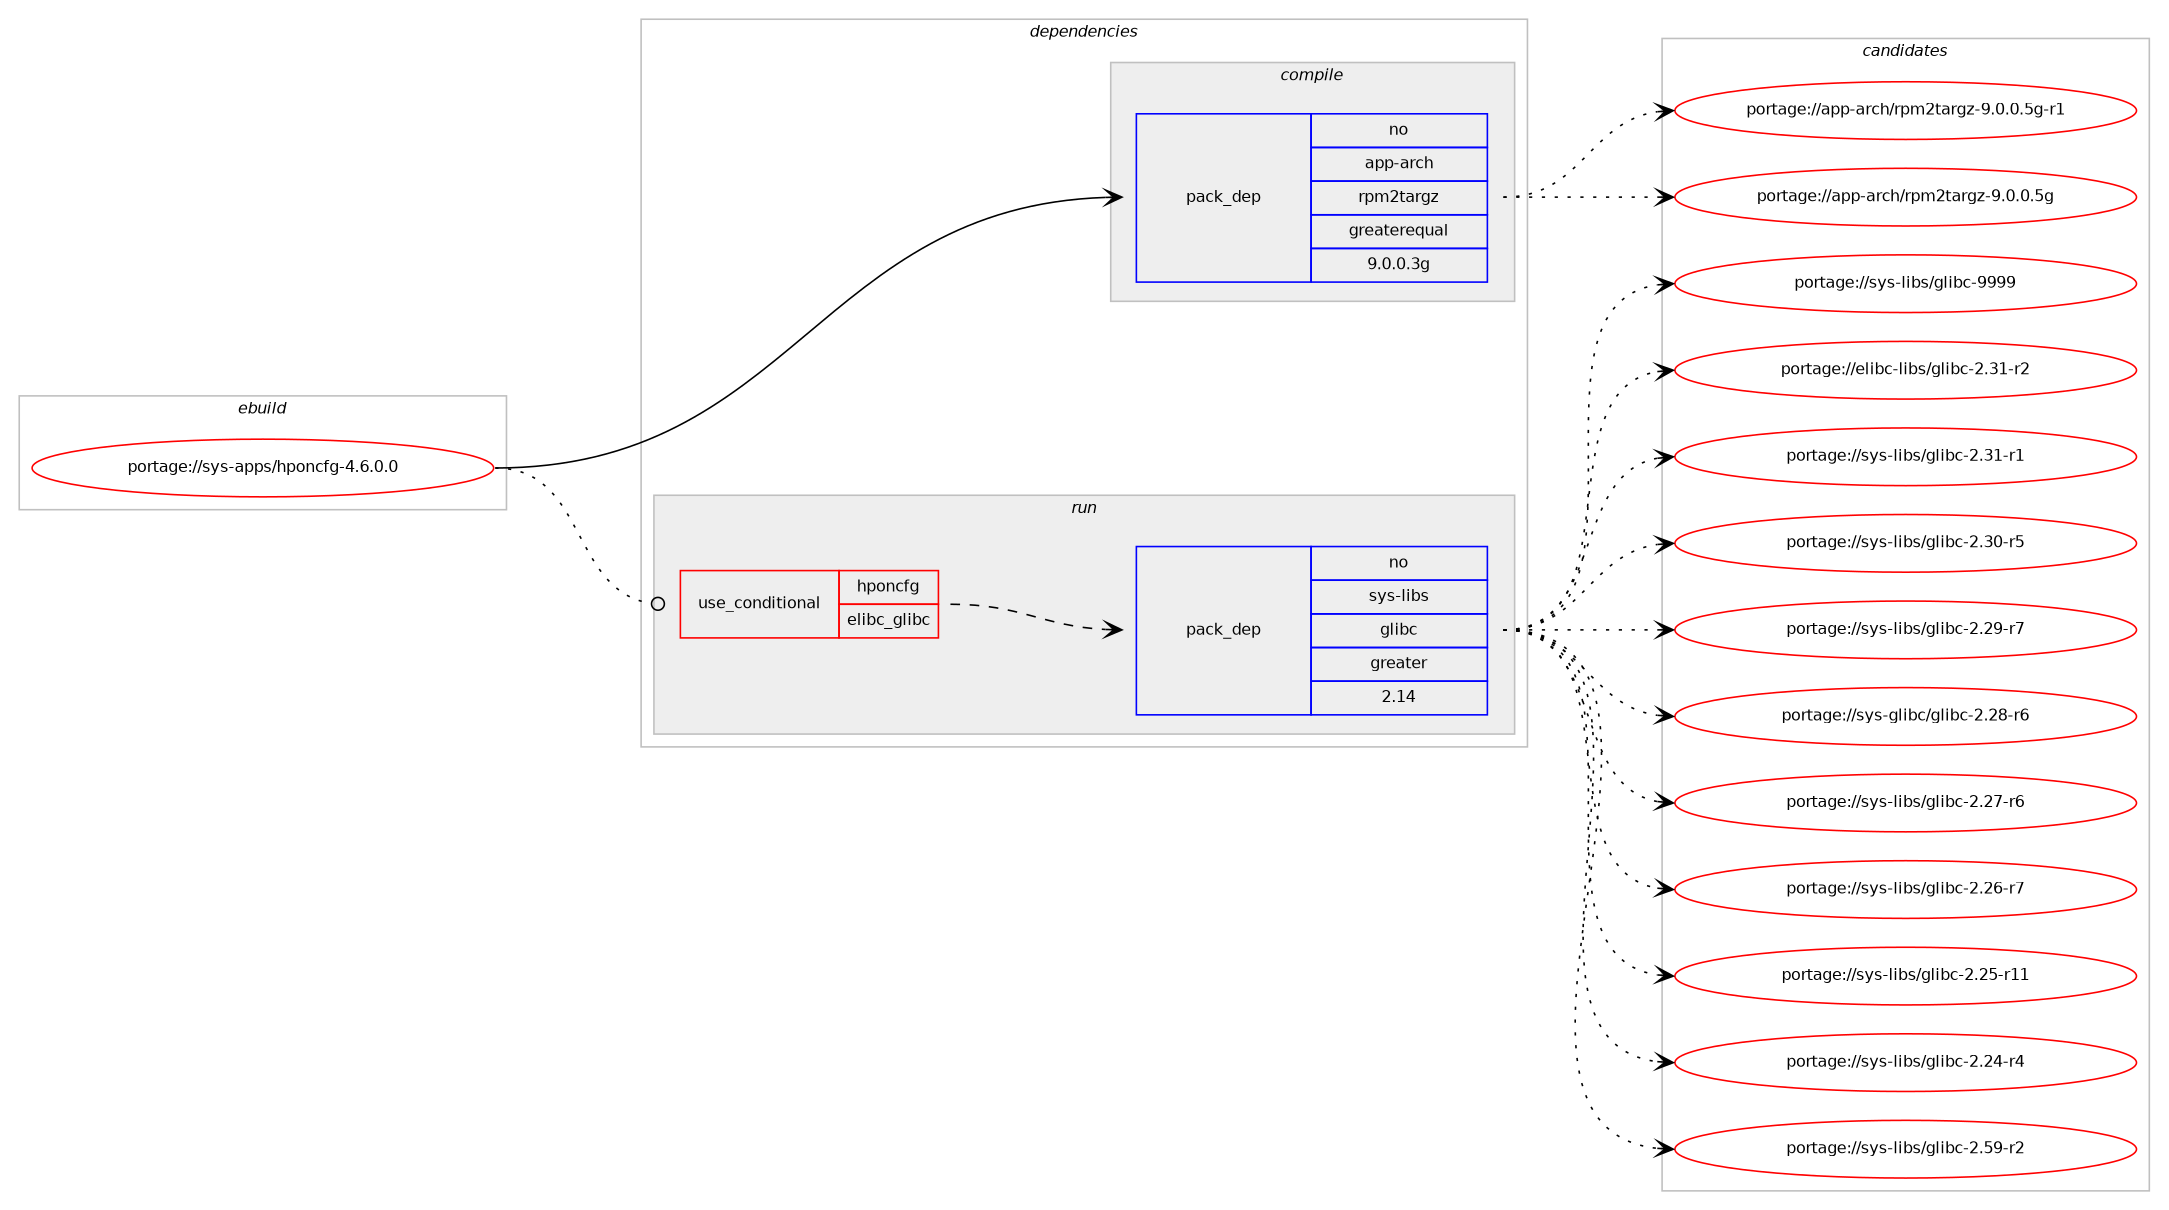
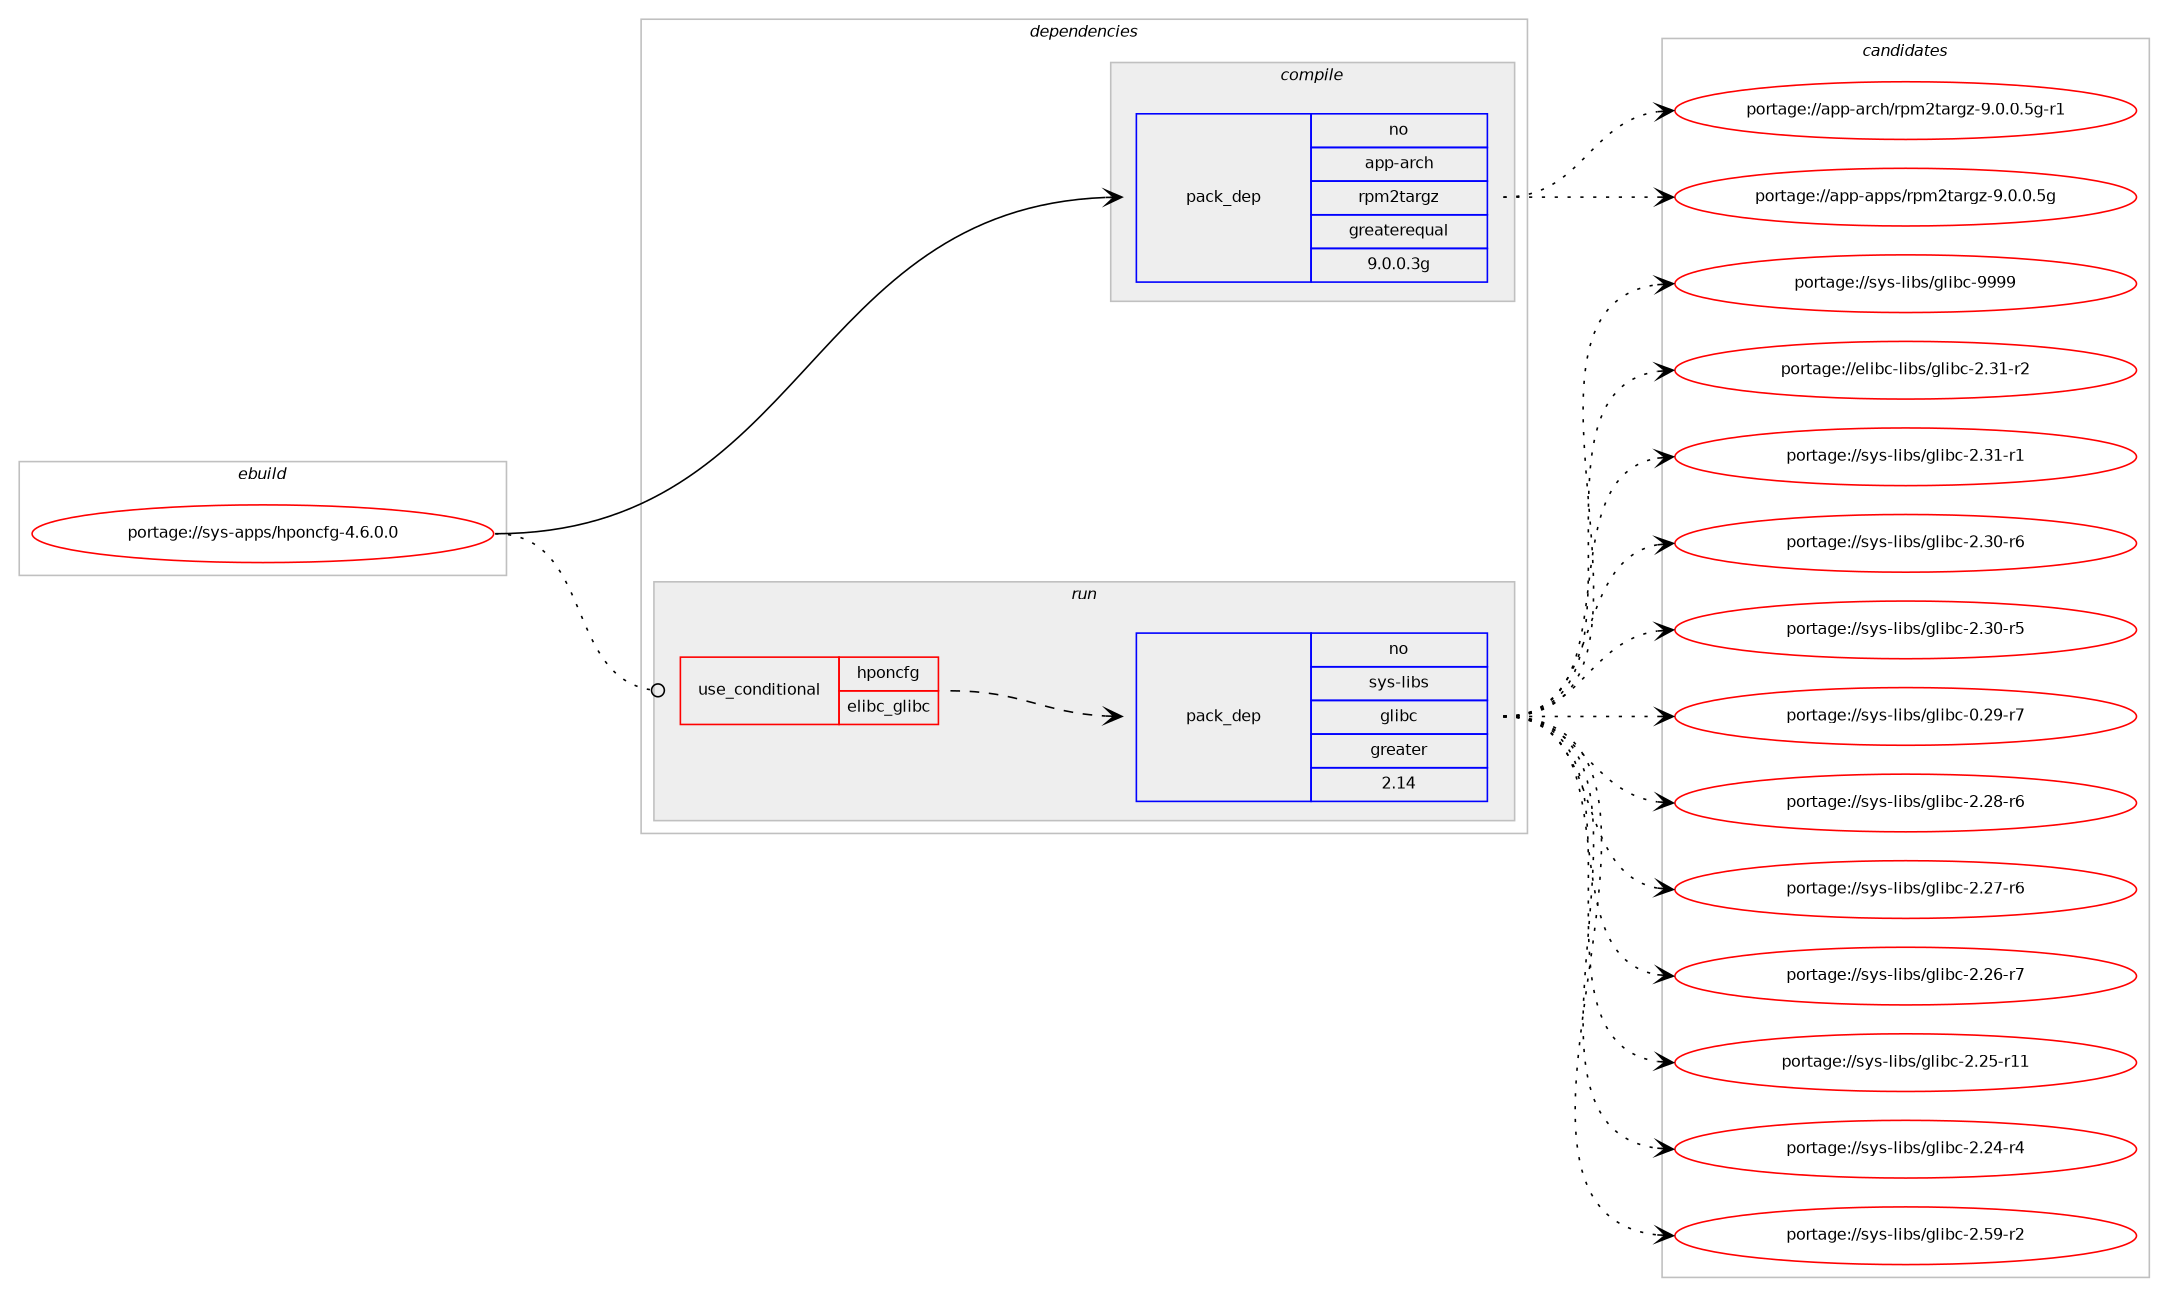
(1906, 197) -> (1906, 197)
none -> (1906, 543)
(1906, 630) -> (1906, 716)
(1906, 716) -> (1906, 803)
